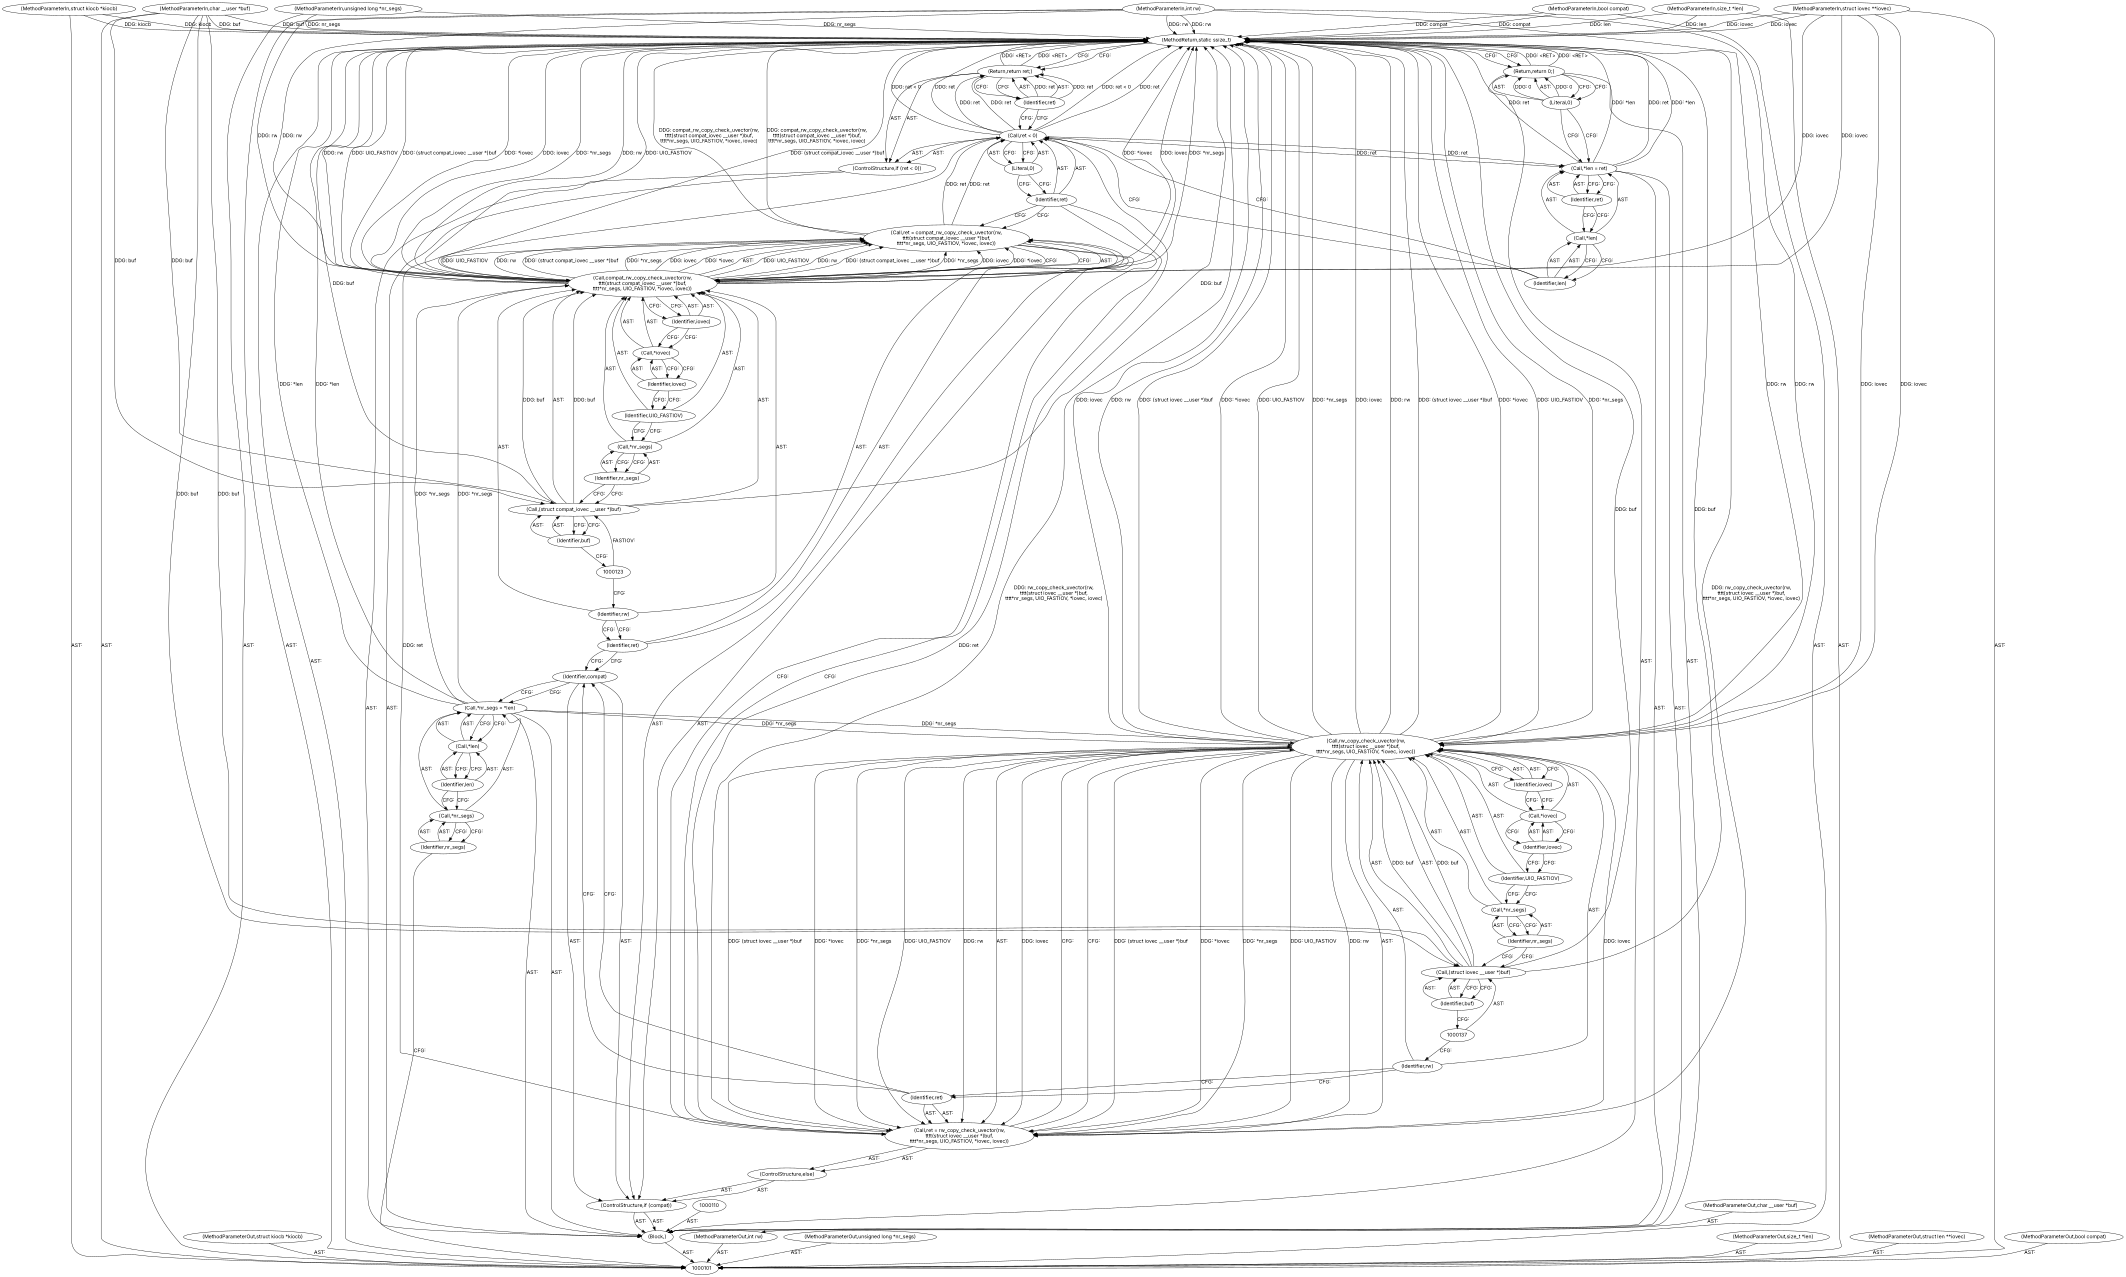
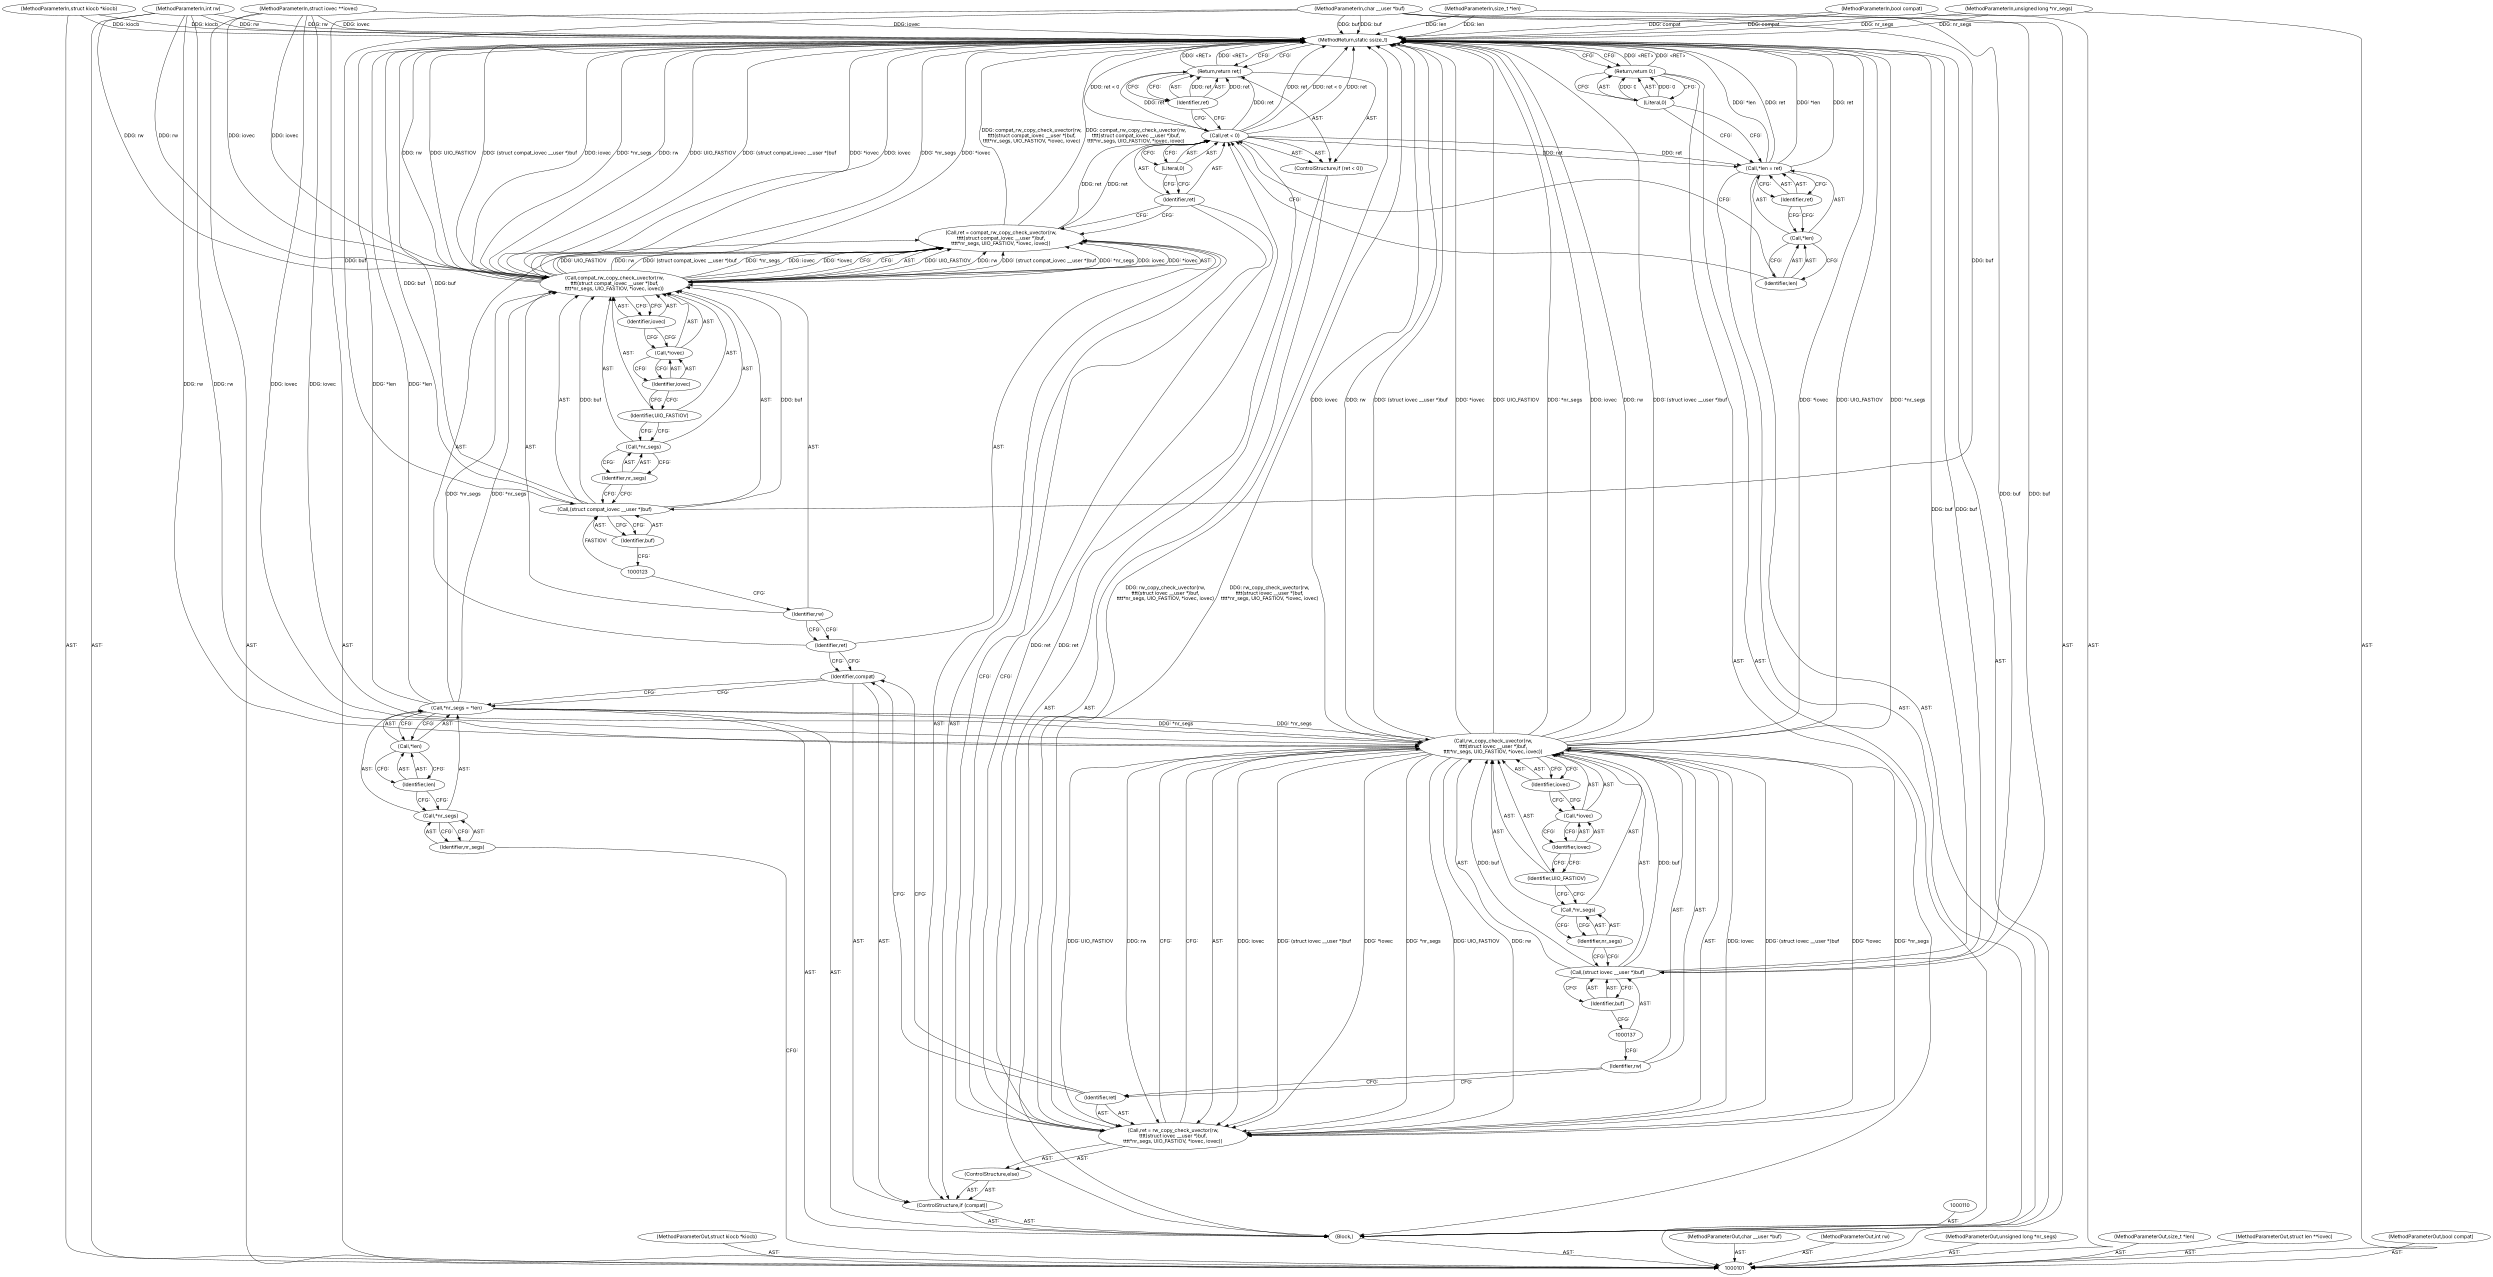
(1250, 1230) -> (1735, 1251)
